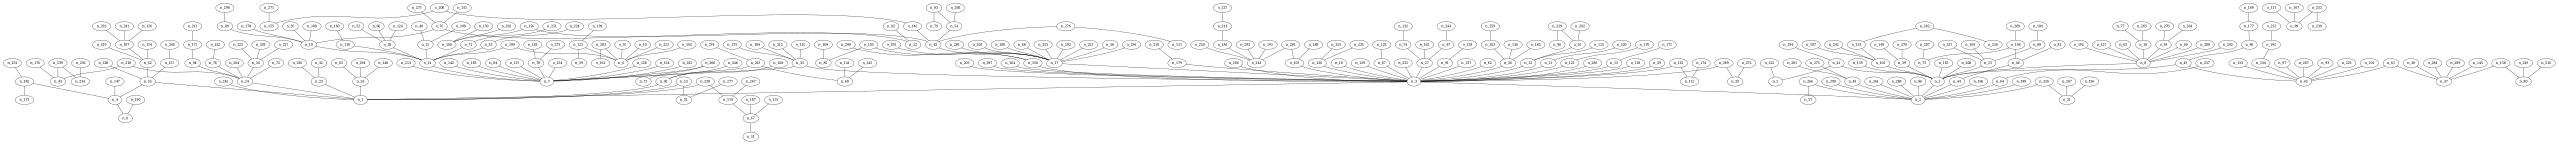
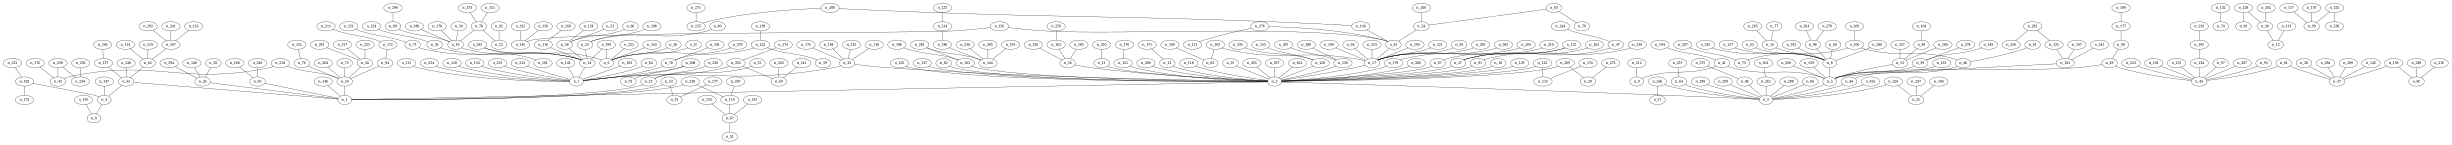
(1414, 54) -> (1514, 54)
(1823, 72) -> (1765, 74)
(1472, 77) -> none
